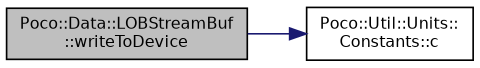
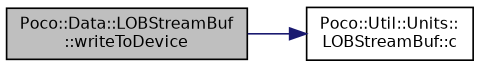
(390, 34) -> (390, 34)
